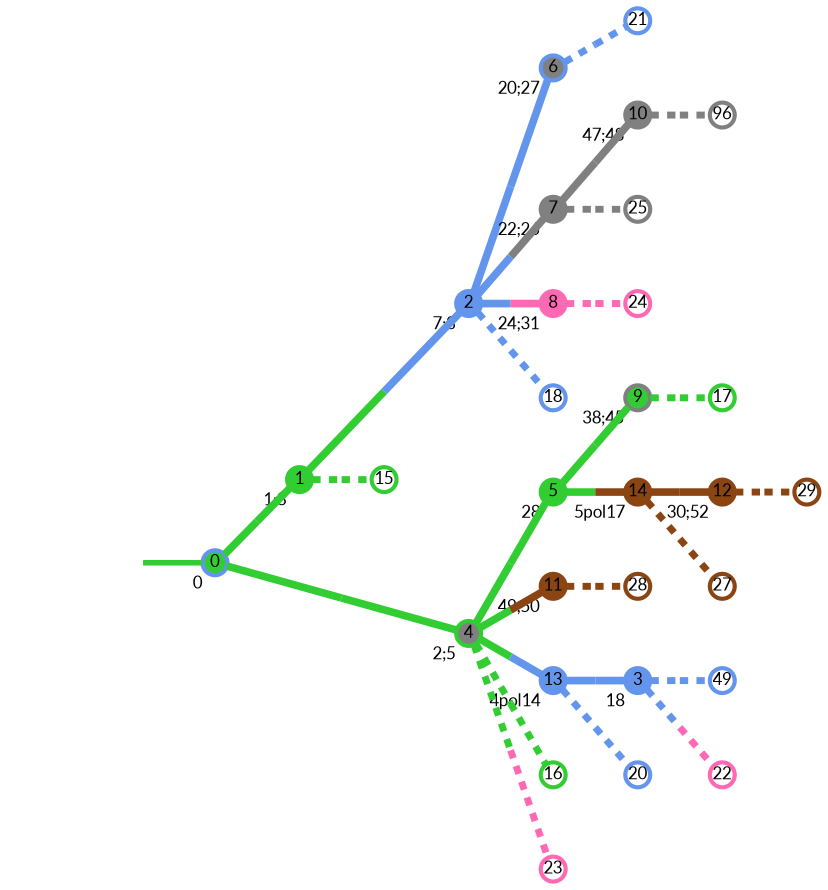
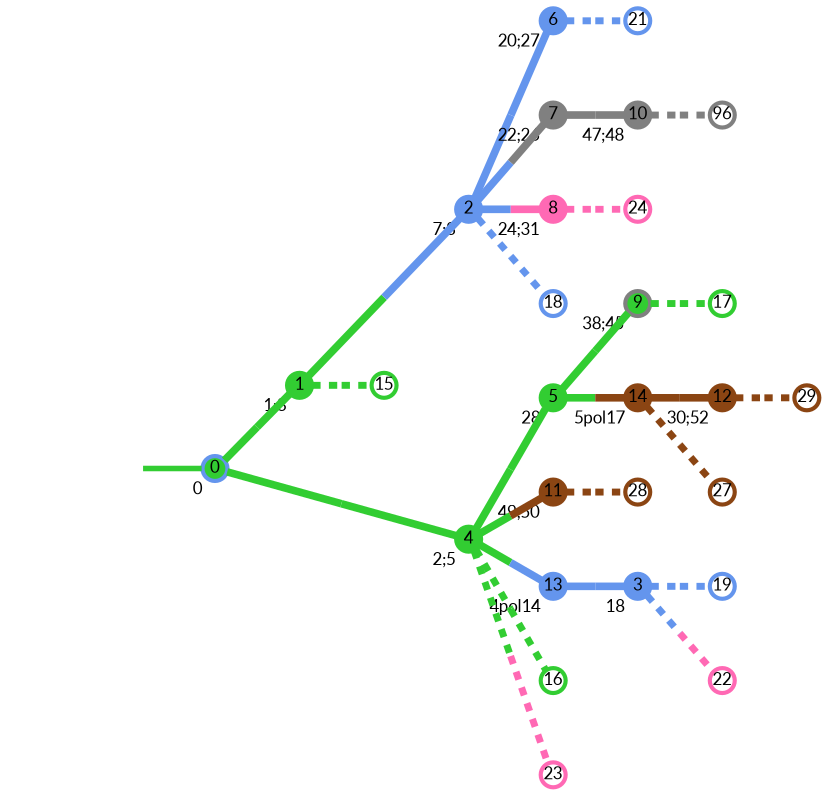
(553, 68) -> (553, 21)
(638, 209) -> none
(469, 633) -> (469, 539)
(722, 681) -> (722, 586)
(638, 775) -> none
